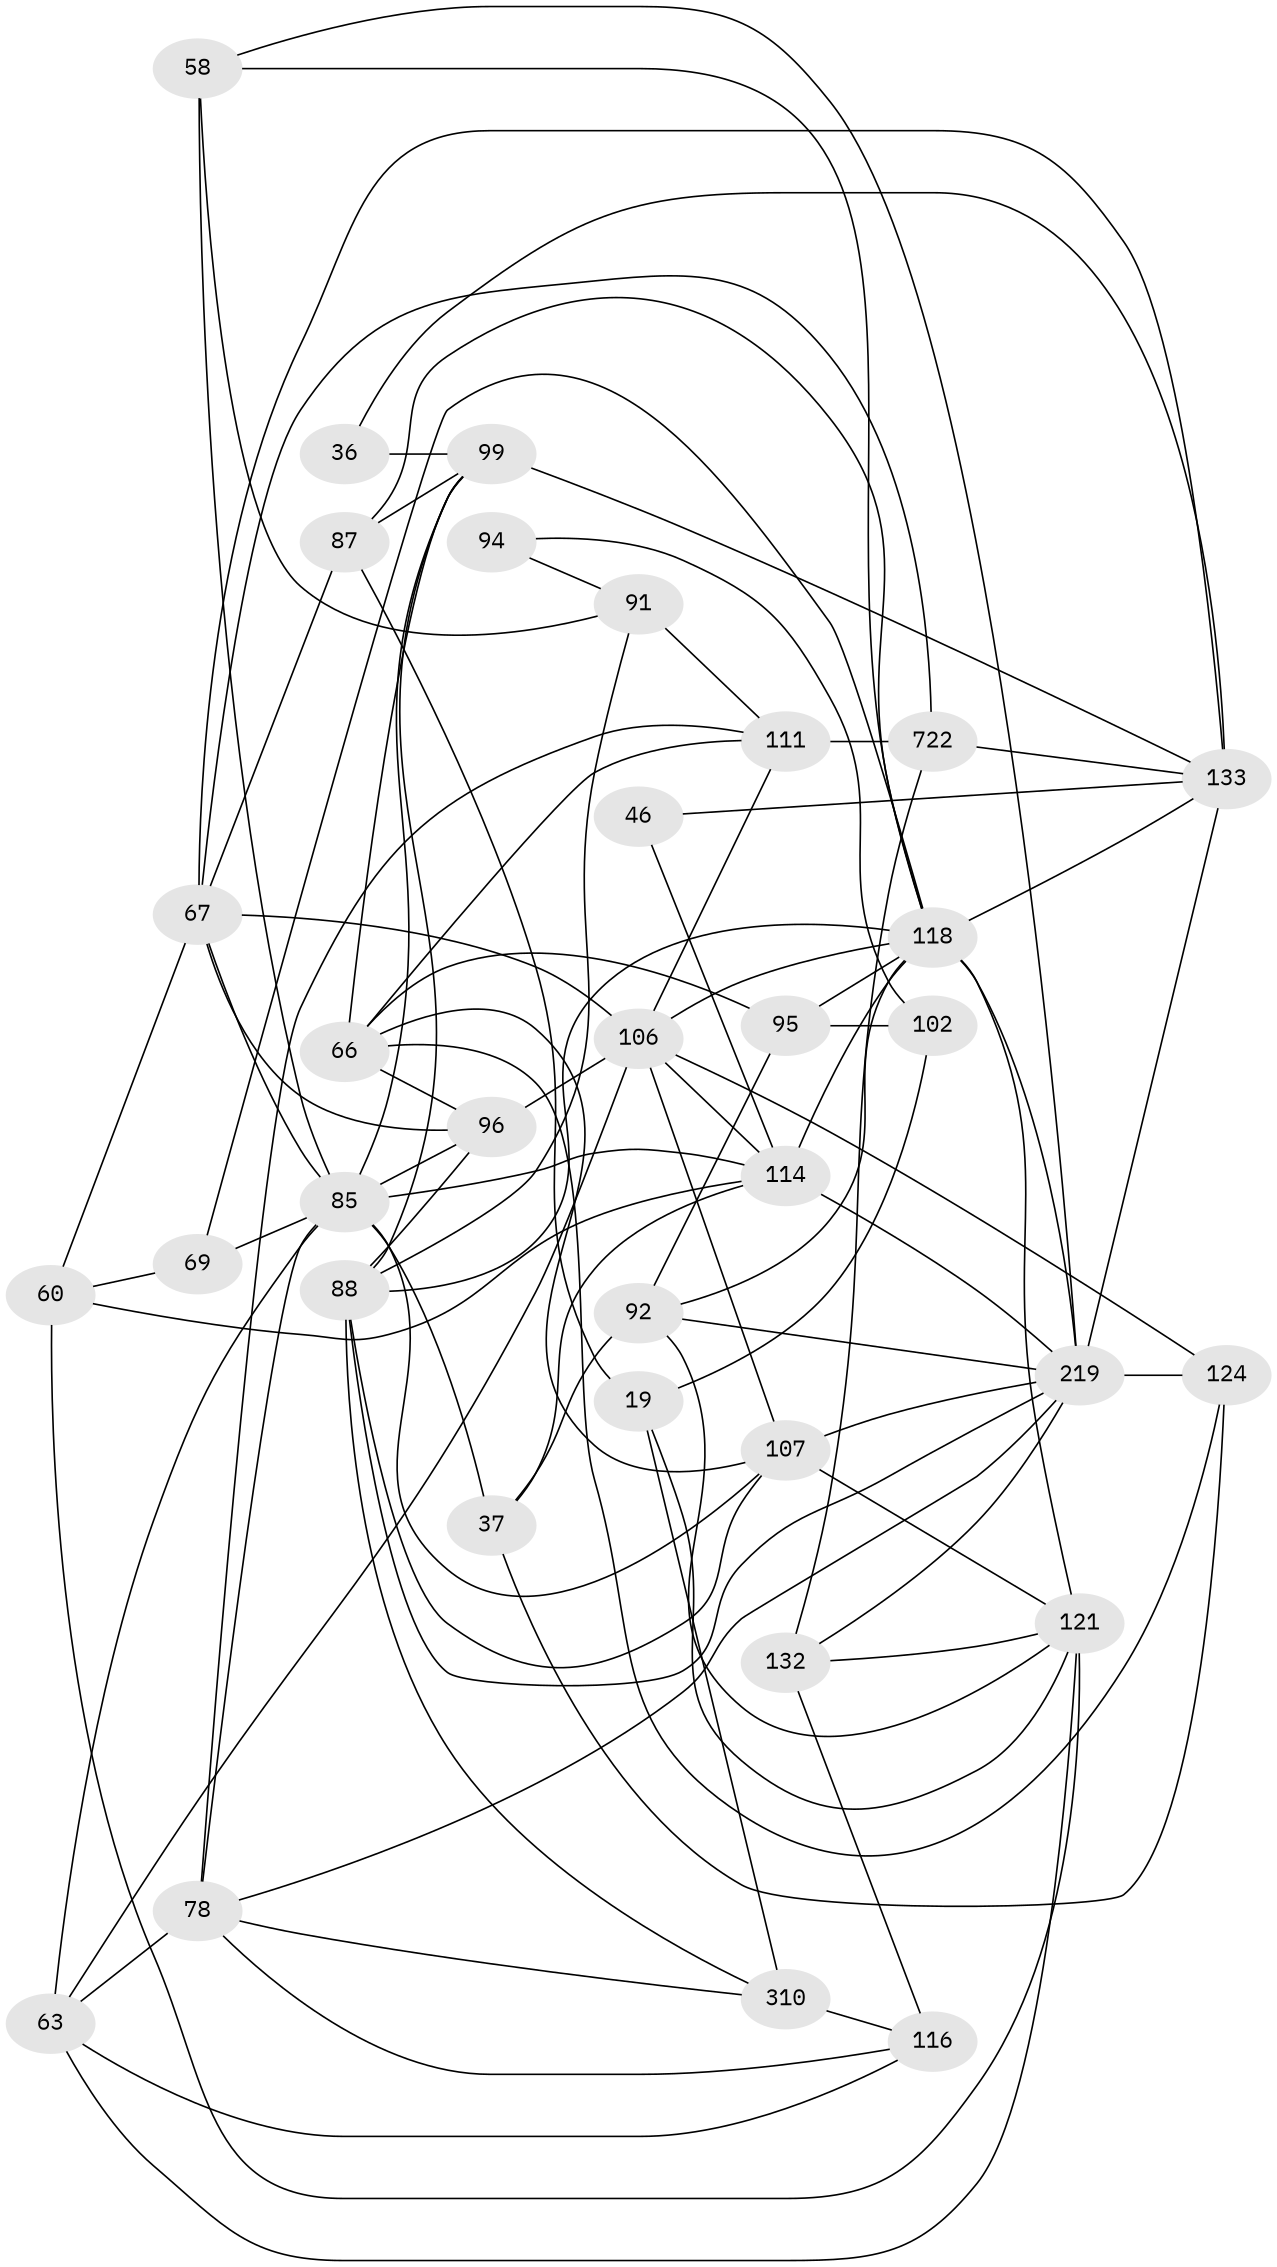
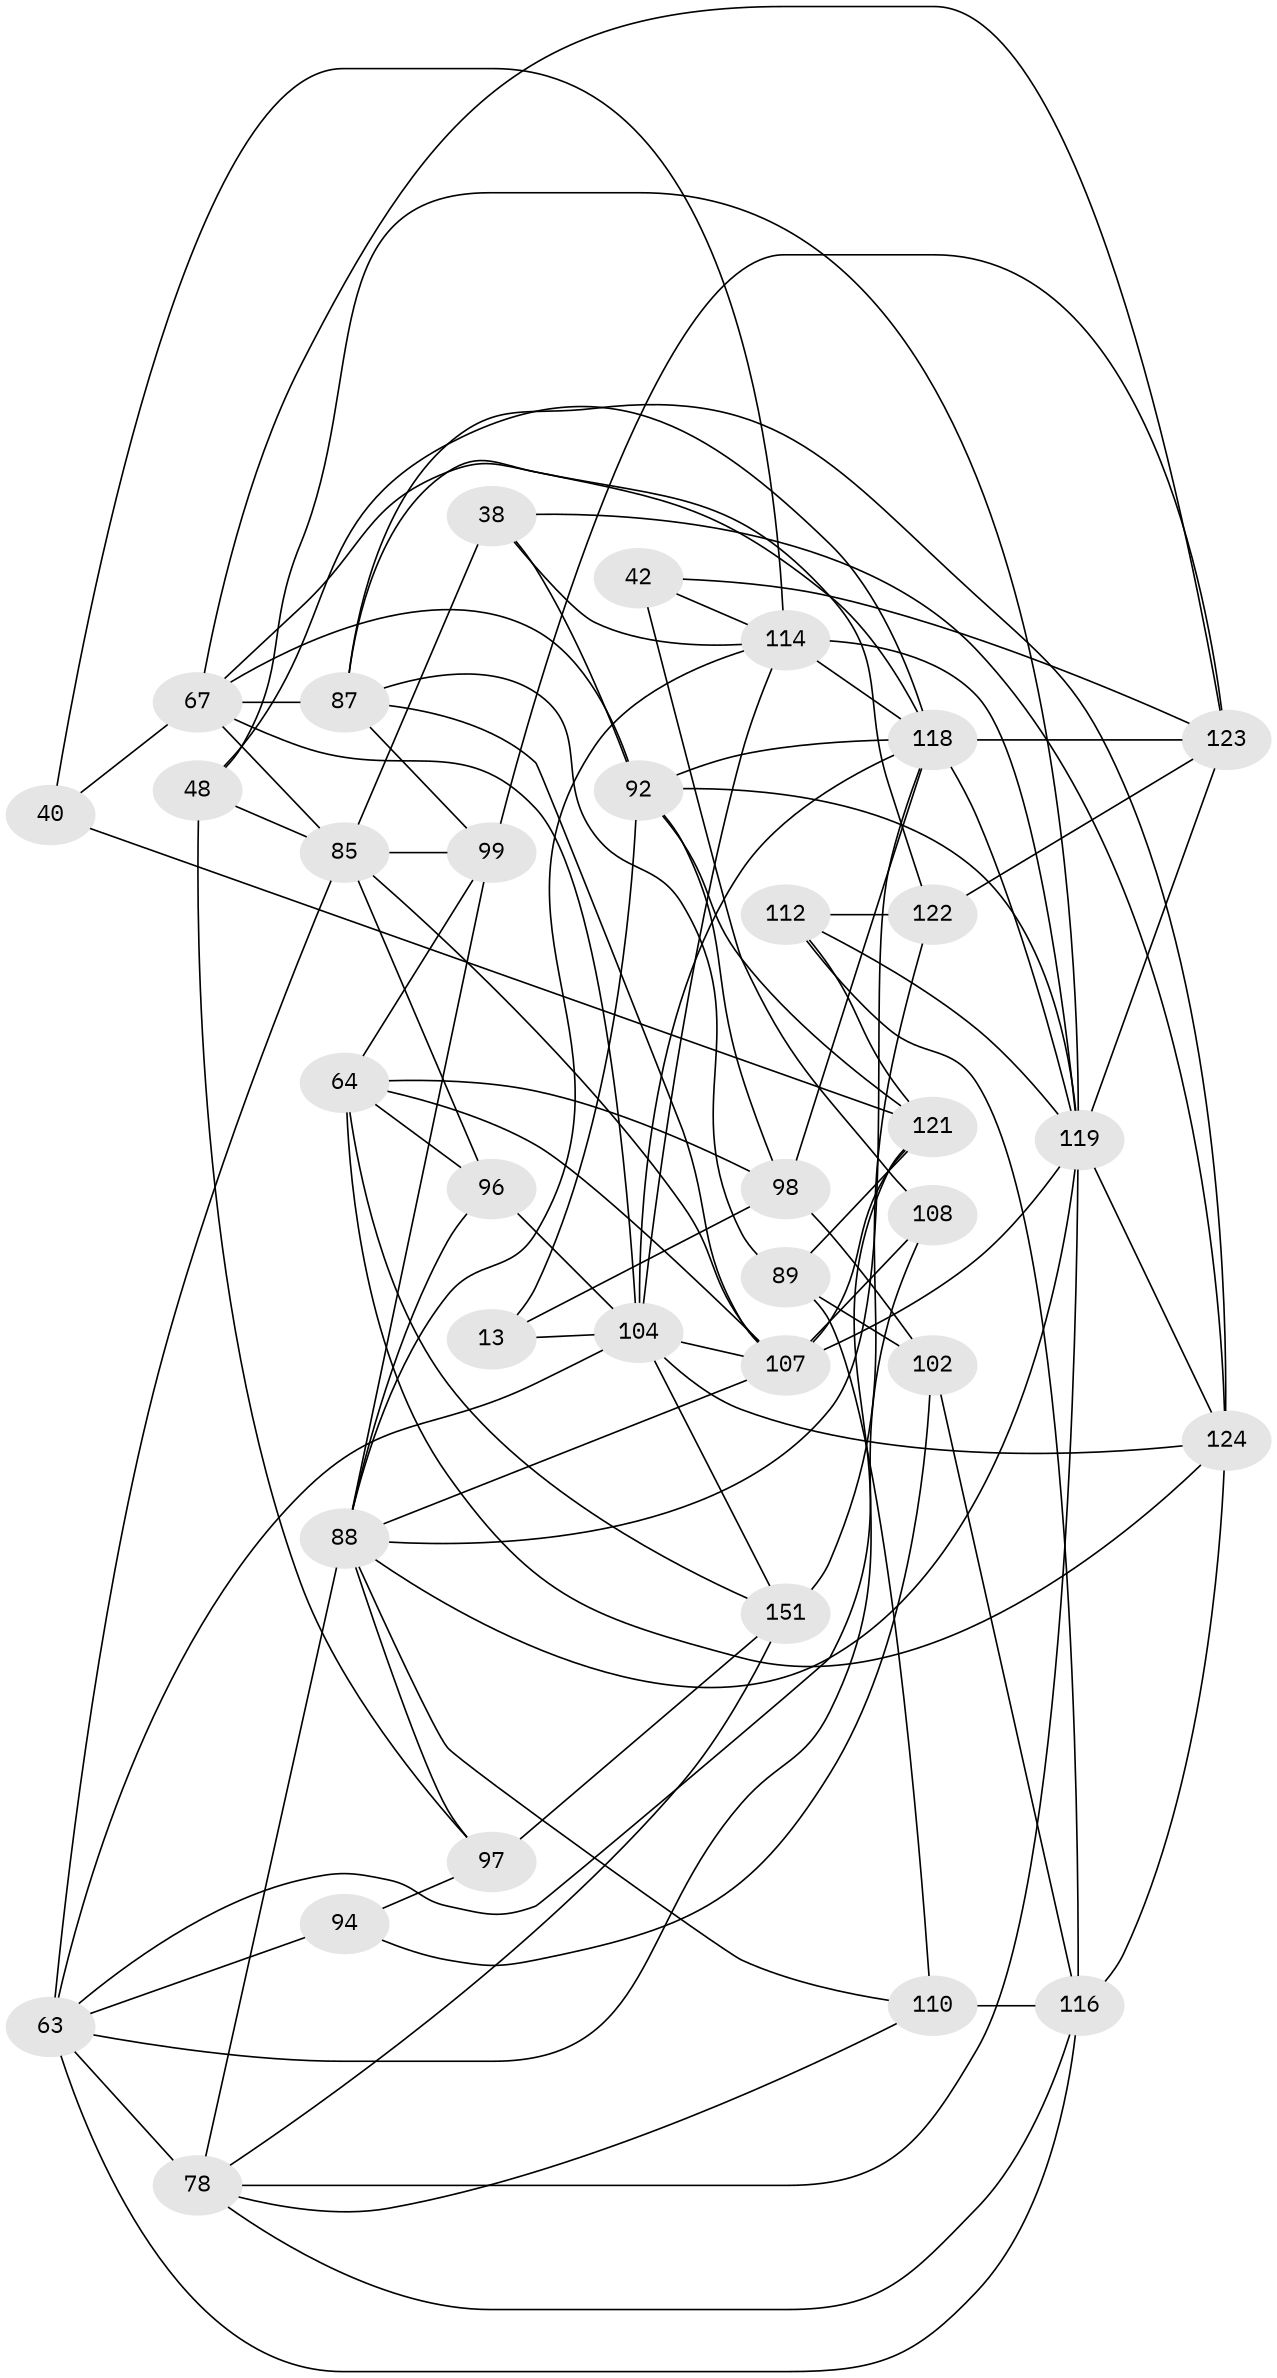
(198, 69) -> (198, 791)
(345, 454) -> none
(639, 604) -> (492, 1862)
none -> (986, 605)
(786, 742) -> (786, 1614)
(933, 742) -> (933, 915)
(1227, 779) -> (1227, 740)
(639, 817) -> (639, 578)
none -> (630, 996)
(786, 1026) -> (786, 1189)
(639, 1039) -> (639, 1333)
(345, 1052) -> (345, 1083)
(272, 1069) -> (472, 612)
(610, 1151) -> (572, 1045)
none -> (933, 1215)
(198, 1264) -> none
(1025, 1273) -> none
(51, 1295) -> (51, 815)
none -> (492, 1339)
(1080, 1375) -> (1080, 1140)
(639, 1401) -> (786, 1277)
(492, 1526) -> (492, 516)
(245, 1549) -> (271, 1862)
(786, 1663) -> (786, 915)
none -> (1006, 1686)
none -> (1192, 1733)
none -> (198, 1976)
(786, 1999) -> (933, 2006)
